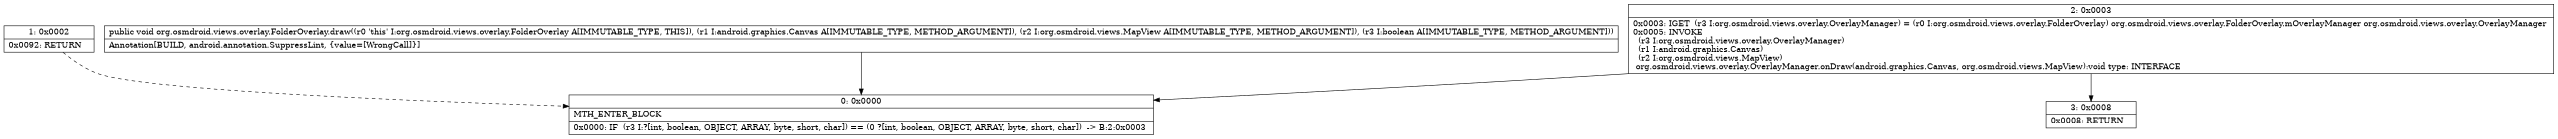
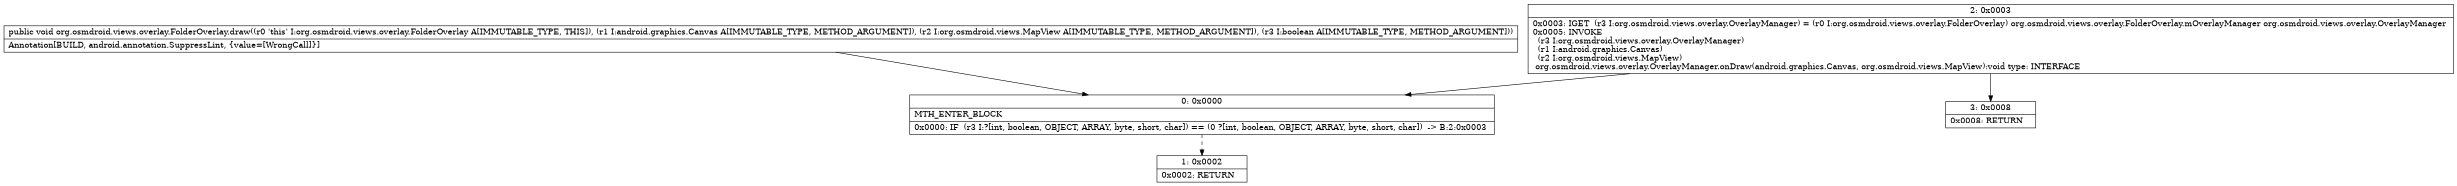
(49, 45) -> (1202, 175)
(309, 95) -> (1202, 142)
